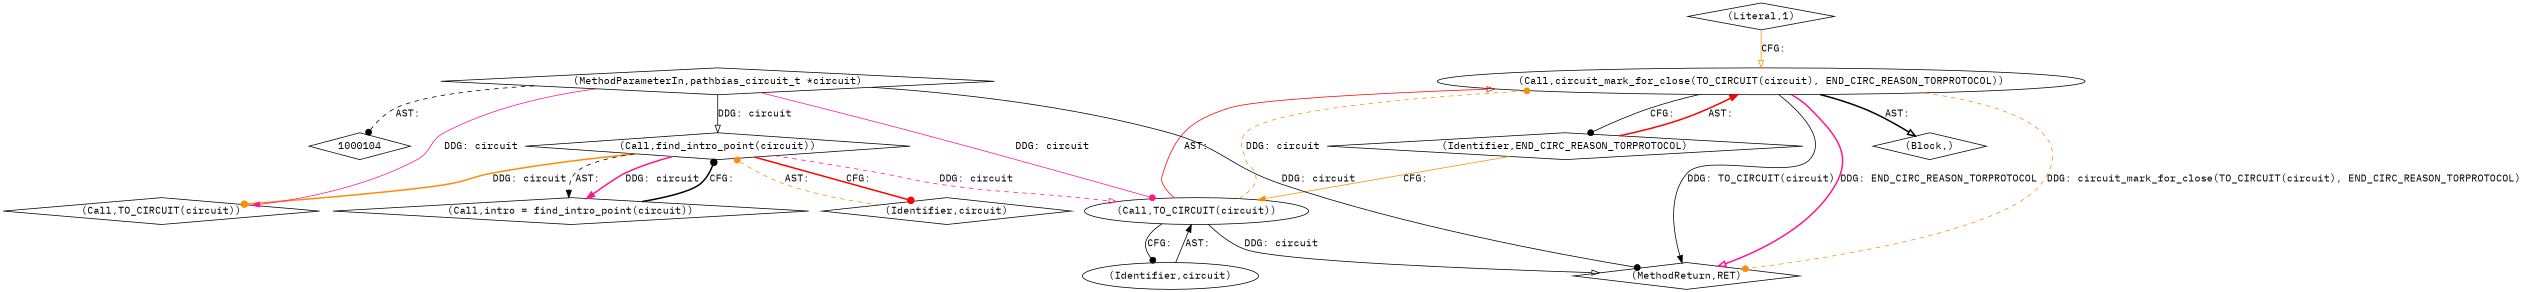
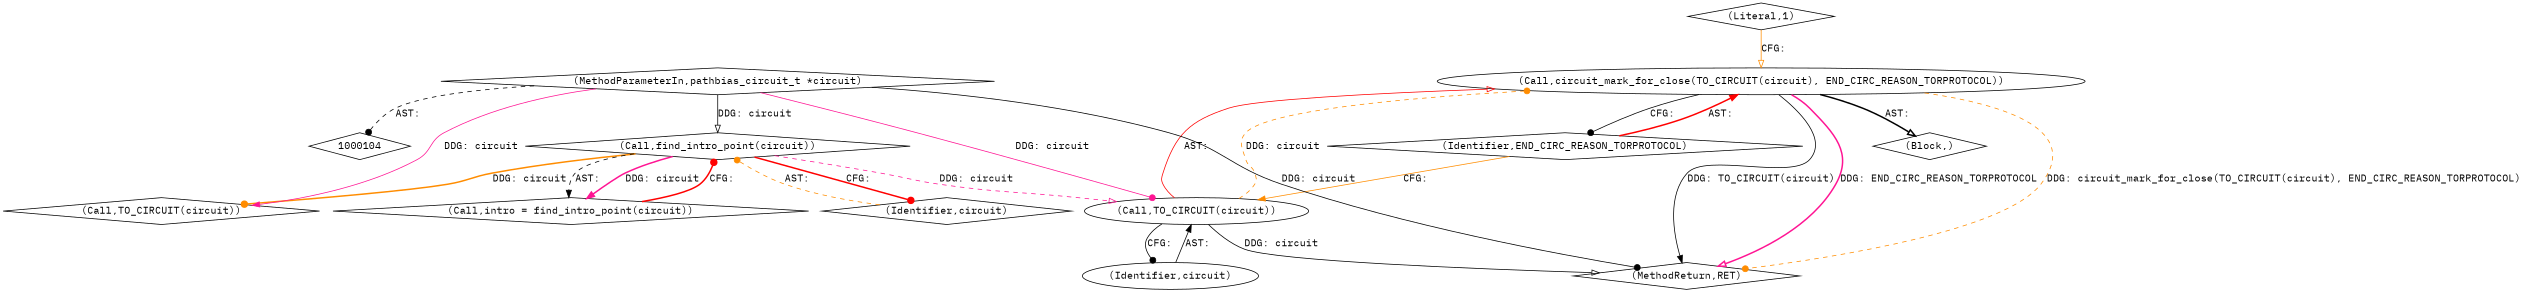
(683, 192) -> (683, 192)
